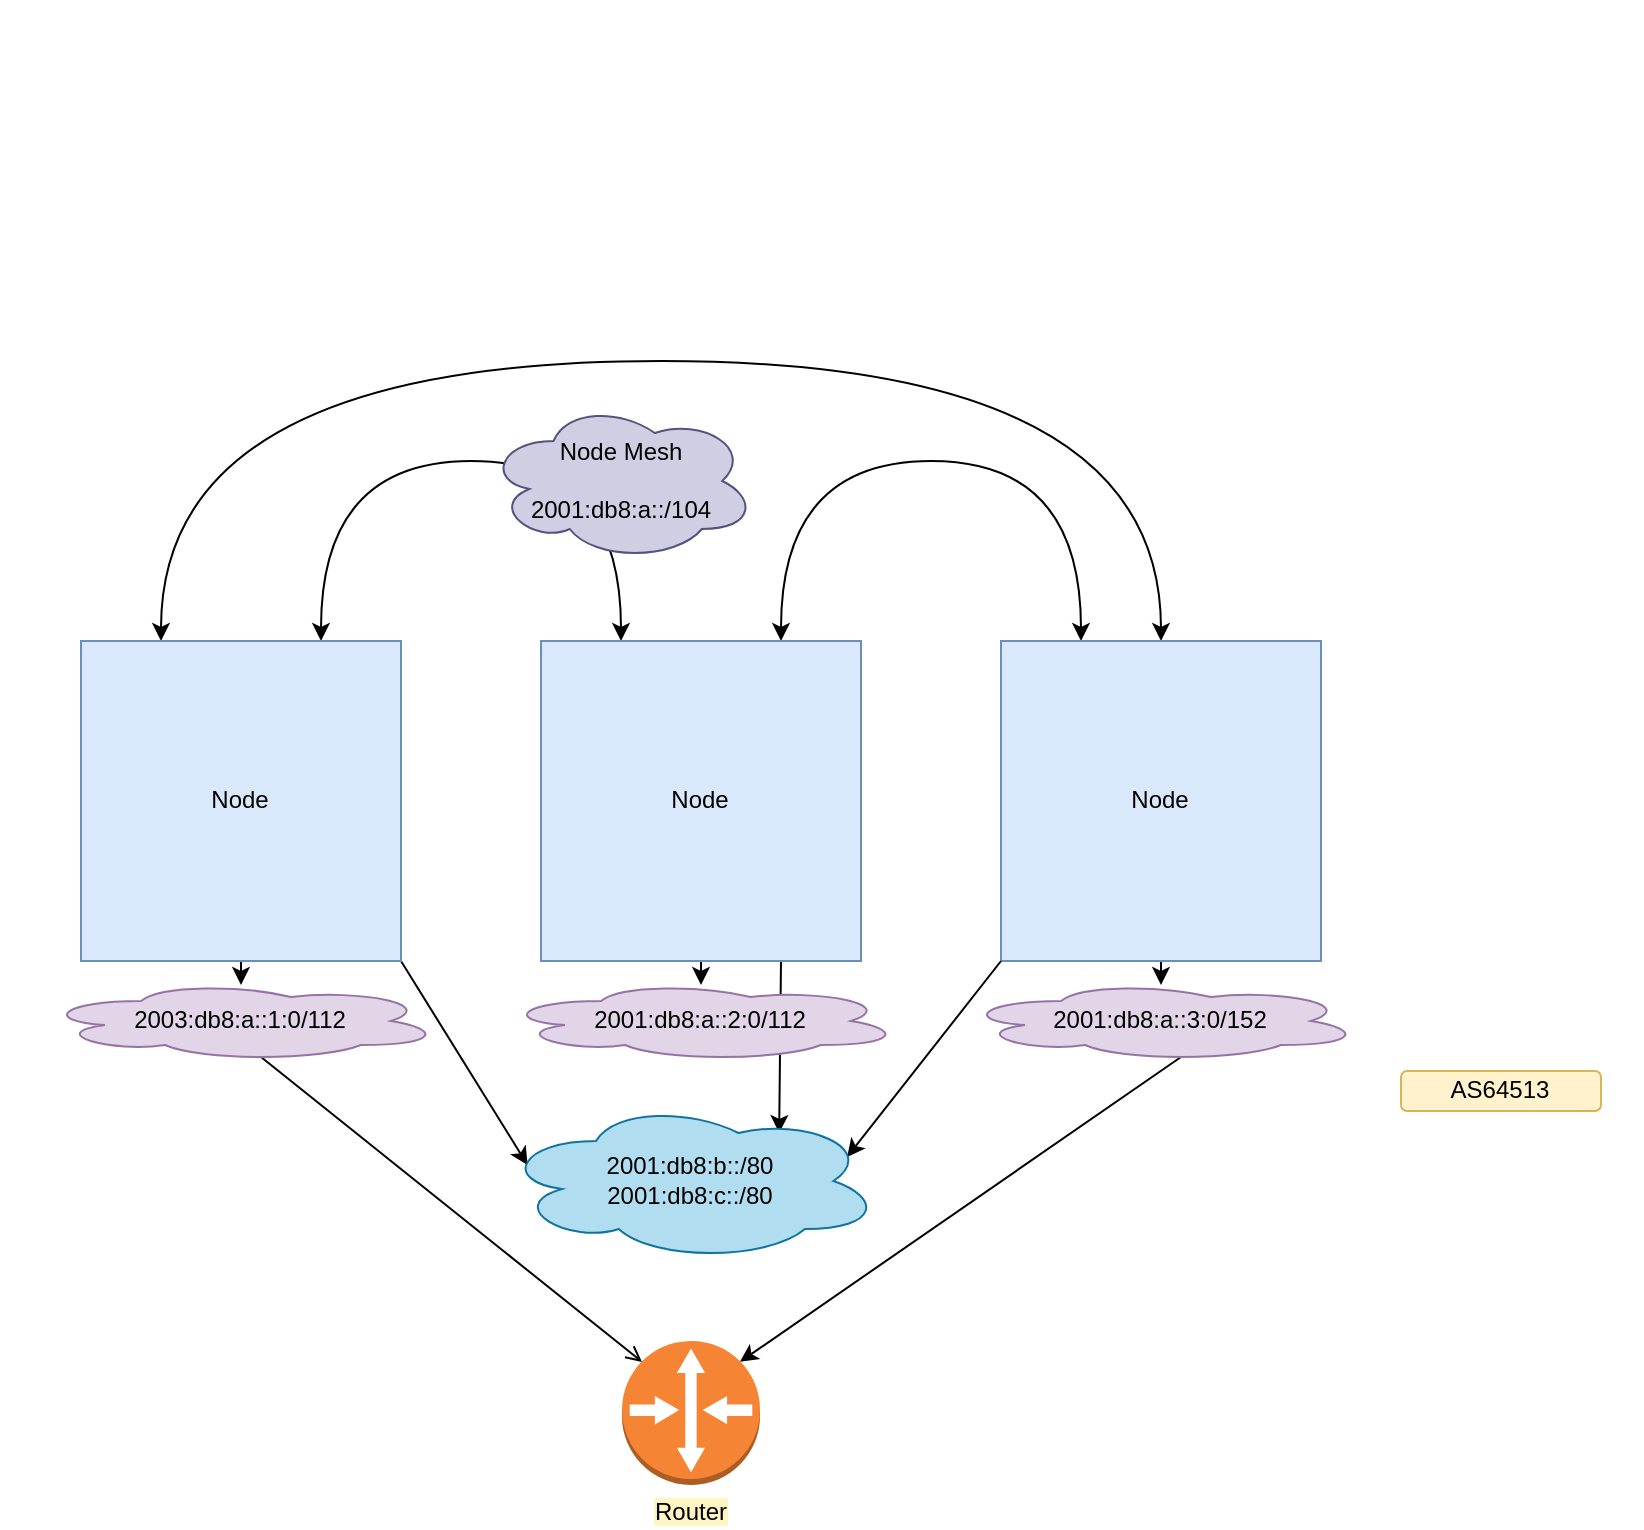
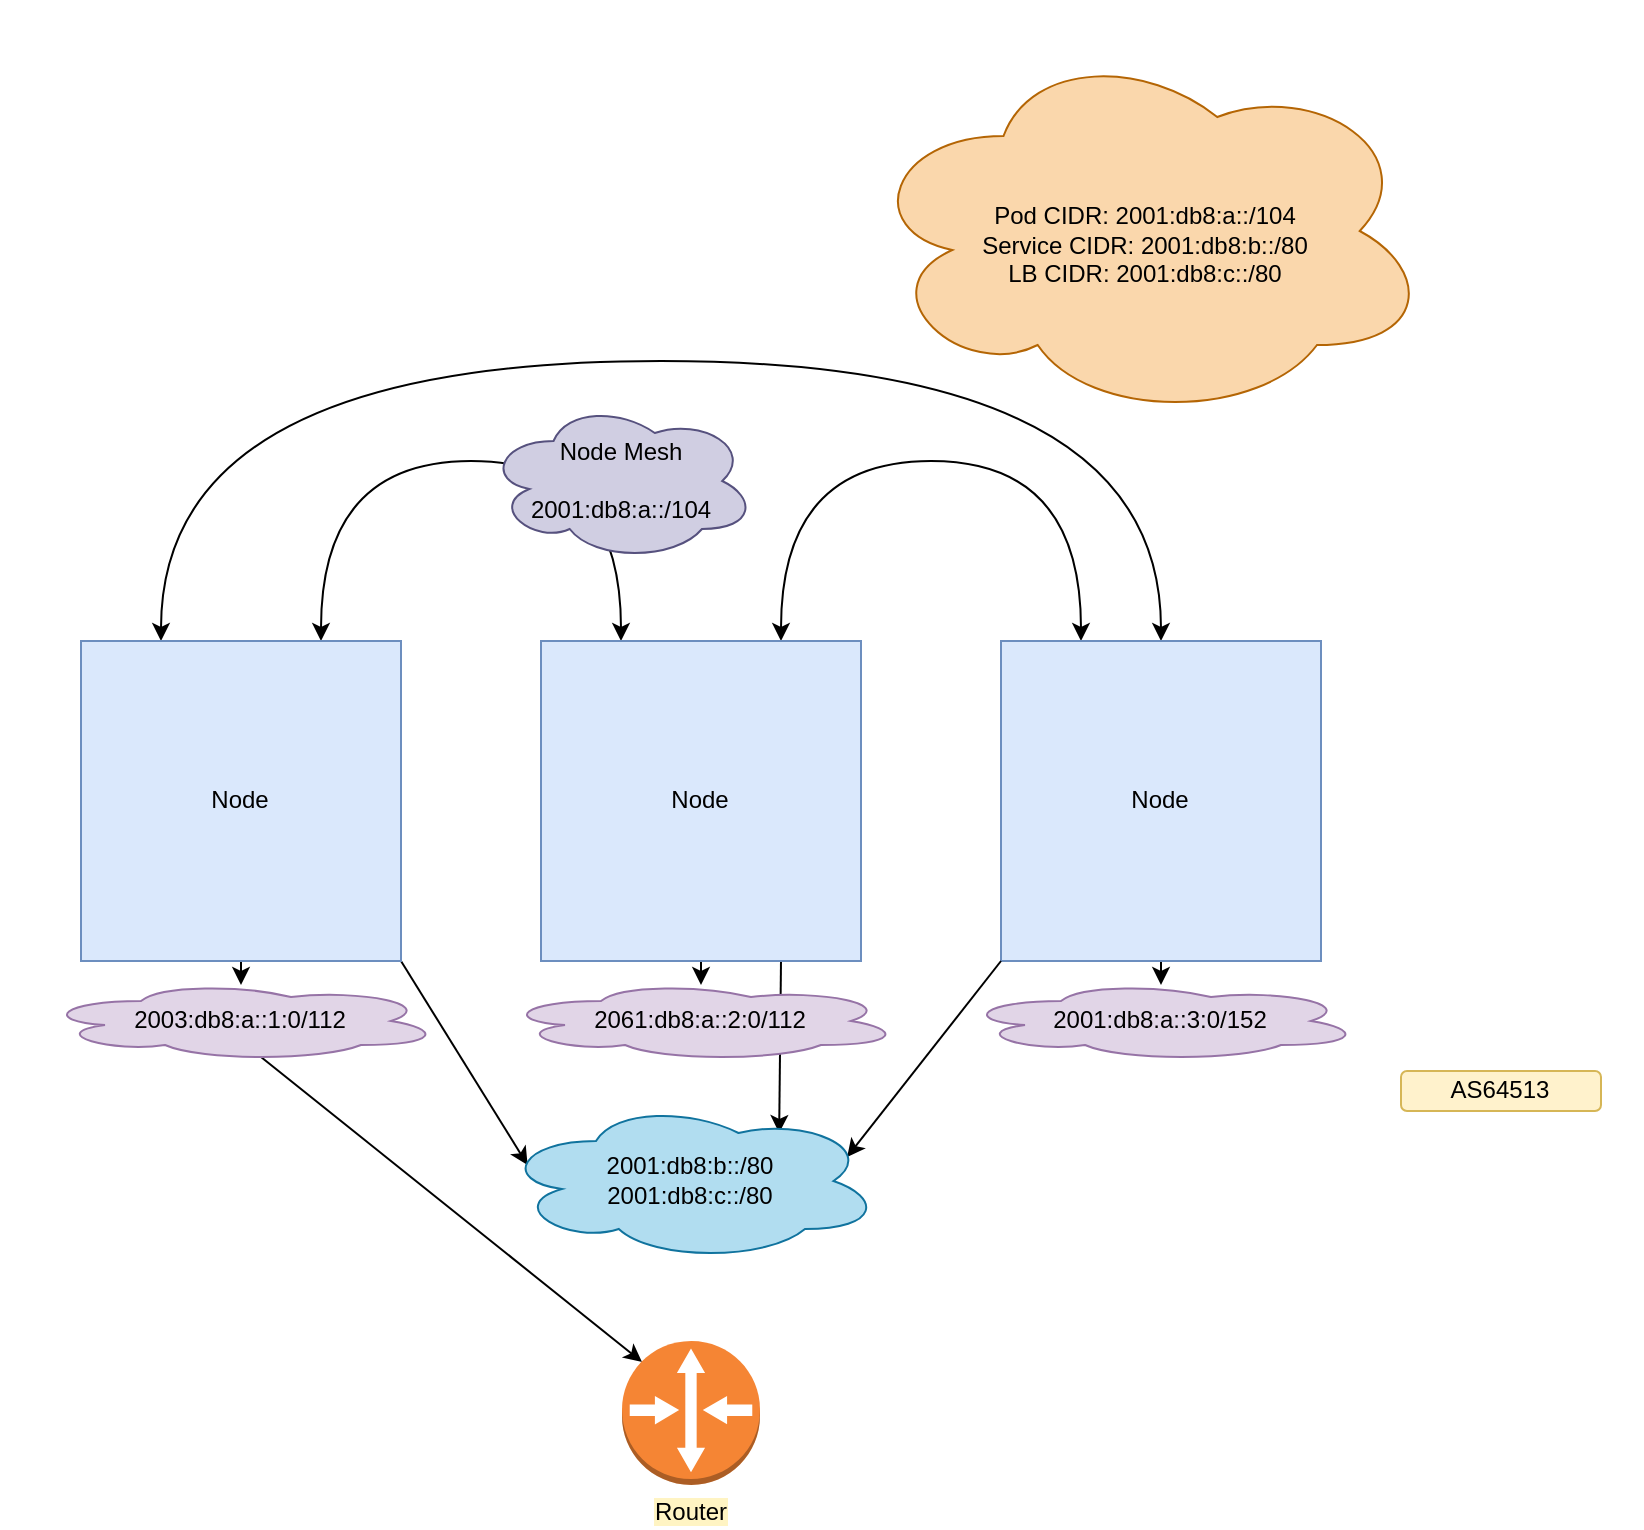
none -> (1146, 231)
(701, 1021) -> (701, 1021)
(966, 1206) -> none
(632, 1354) -> (630, 1353)
